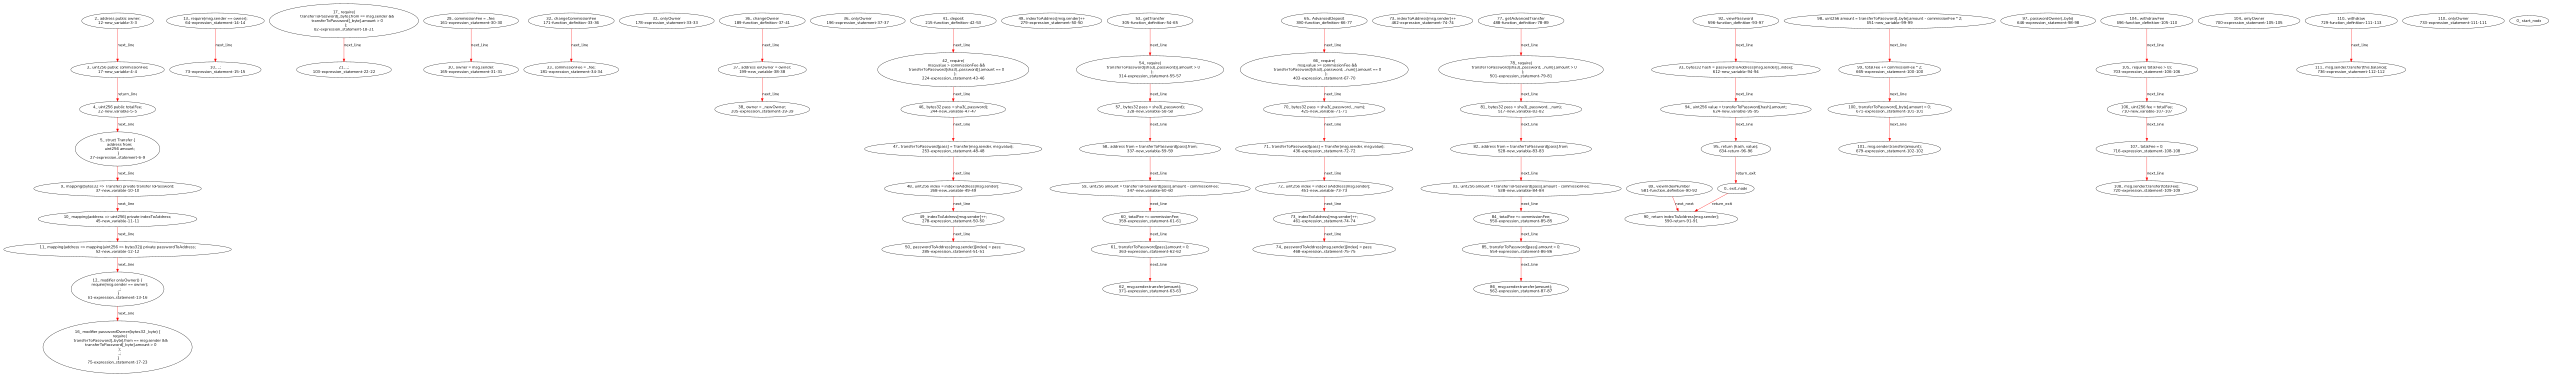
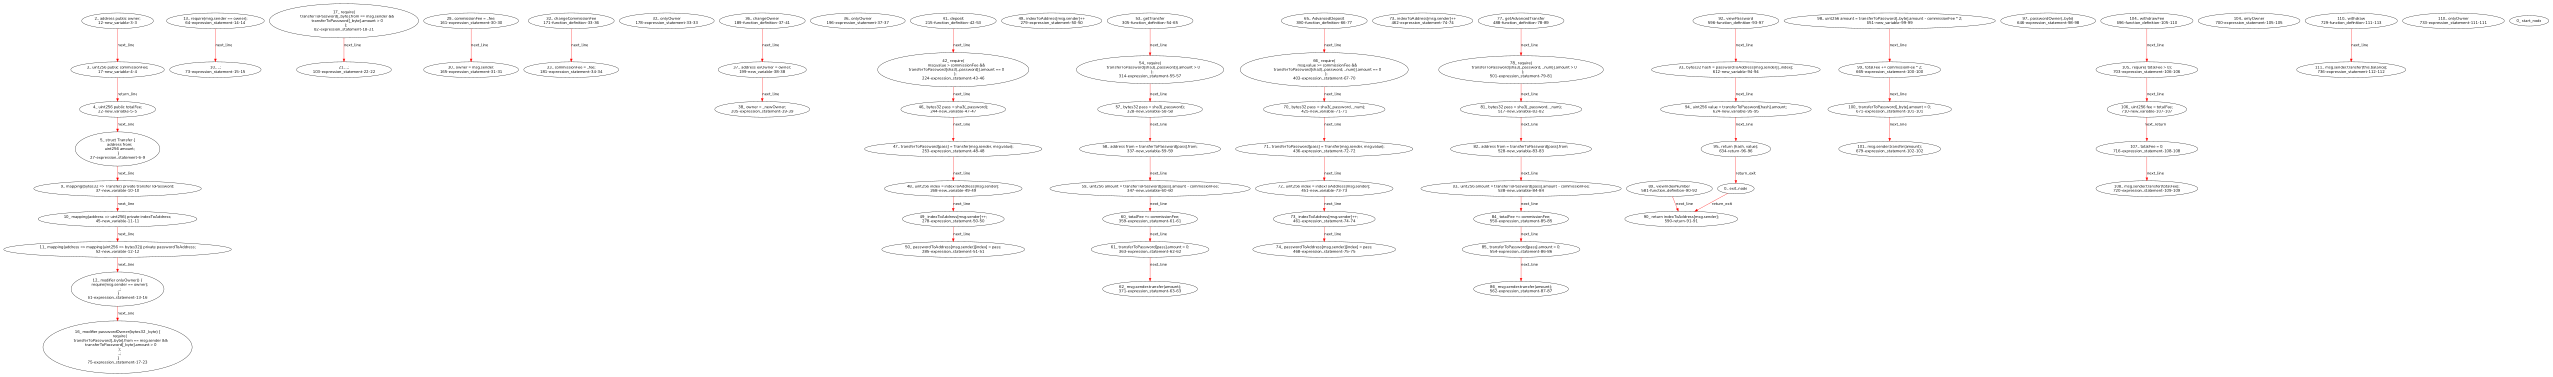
(2155, 125) -> (2155, 125)
(1685, 204) -> (1685, 204)
